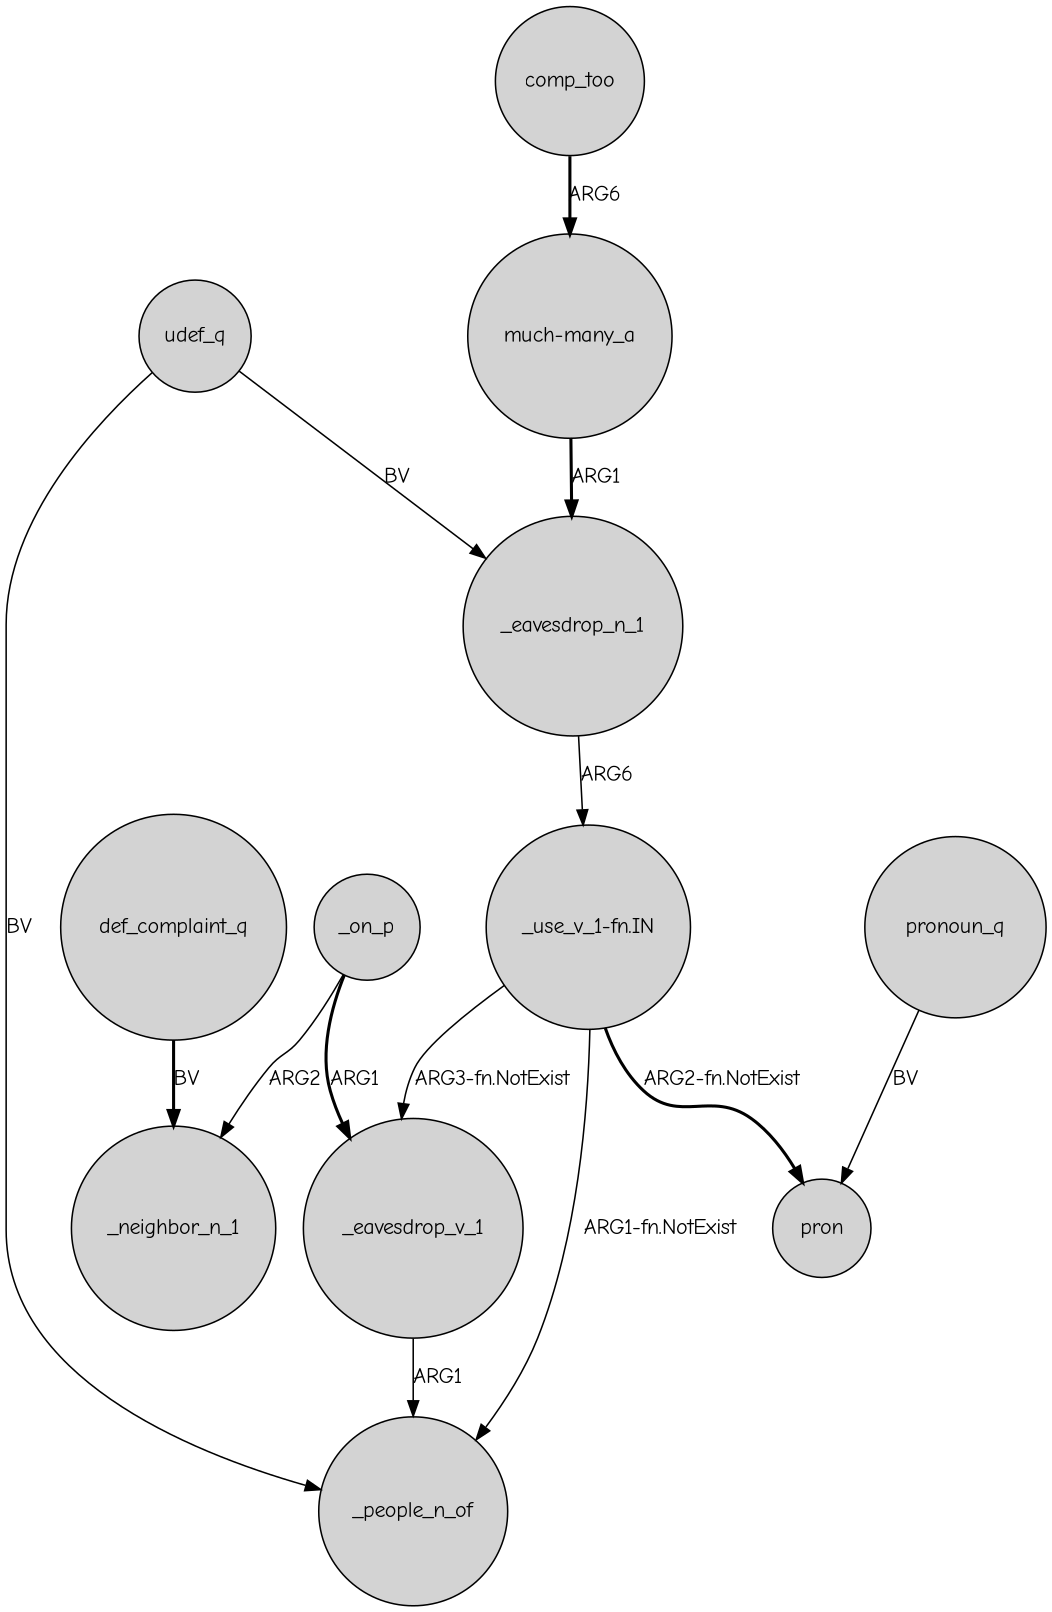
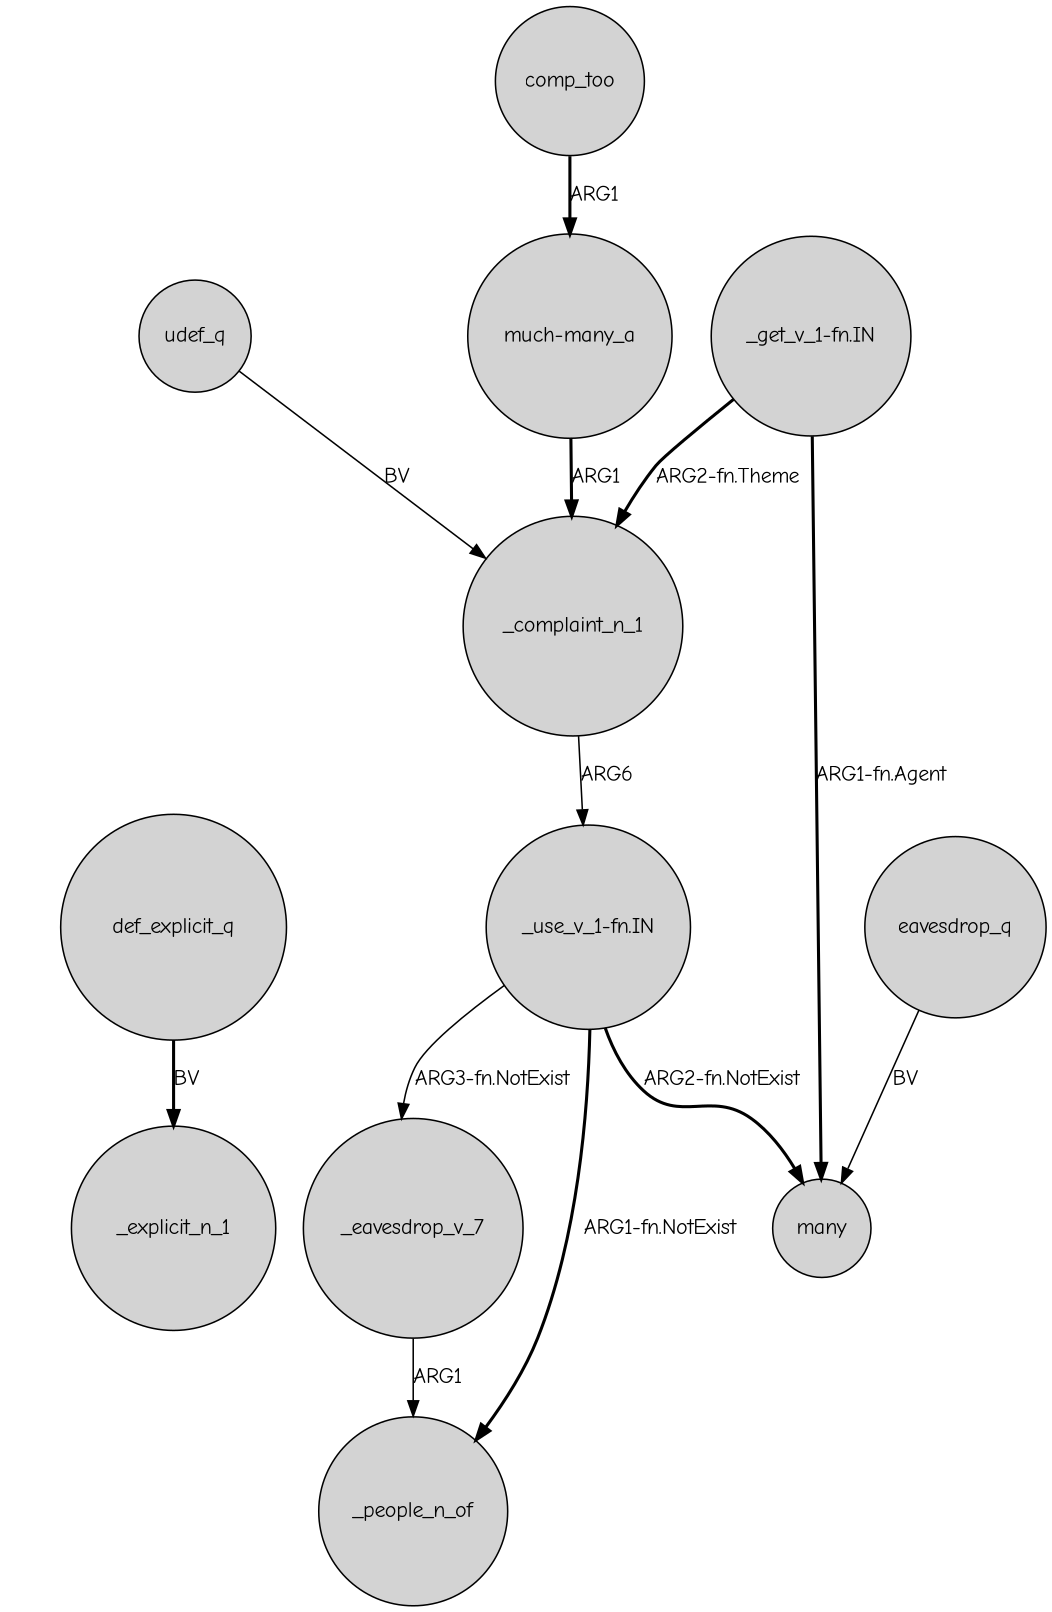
(594, 195) -> (594, 195)
none -> (811, 336)
(573, 626) -> (573, 626)
(174, 927) -> (174, 927)
(367, 927) -> none
(955, 927) -> (955, 927)
(6, 988) -> none
(174, 1228) -> (174, 1228)
(413, 1228) -> (413, 1228)
(822, 1228) -> (822, 1228)
(567, 1237) -> (567, 1237)
